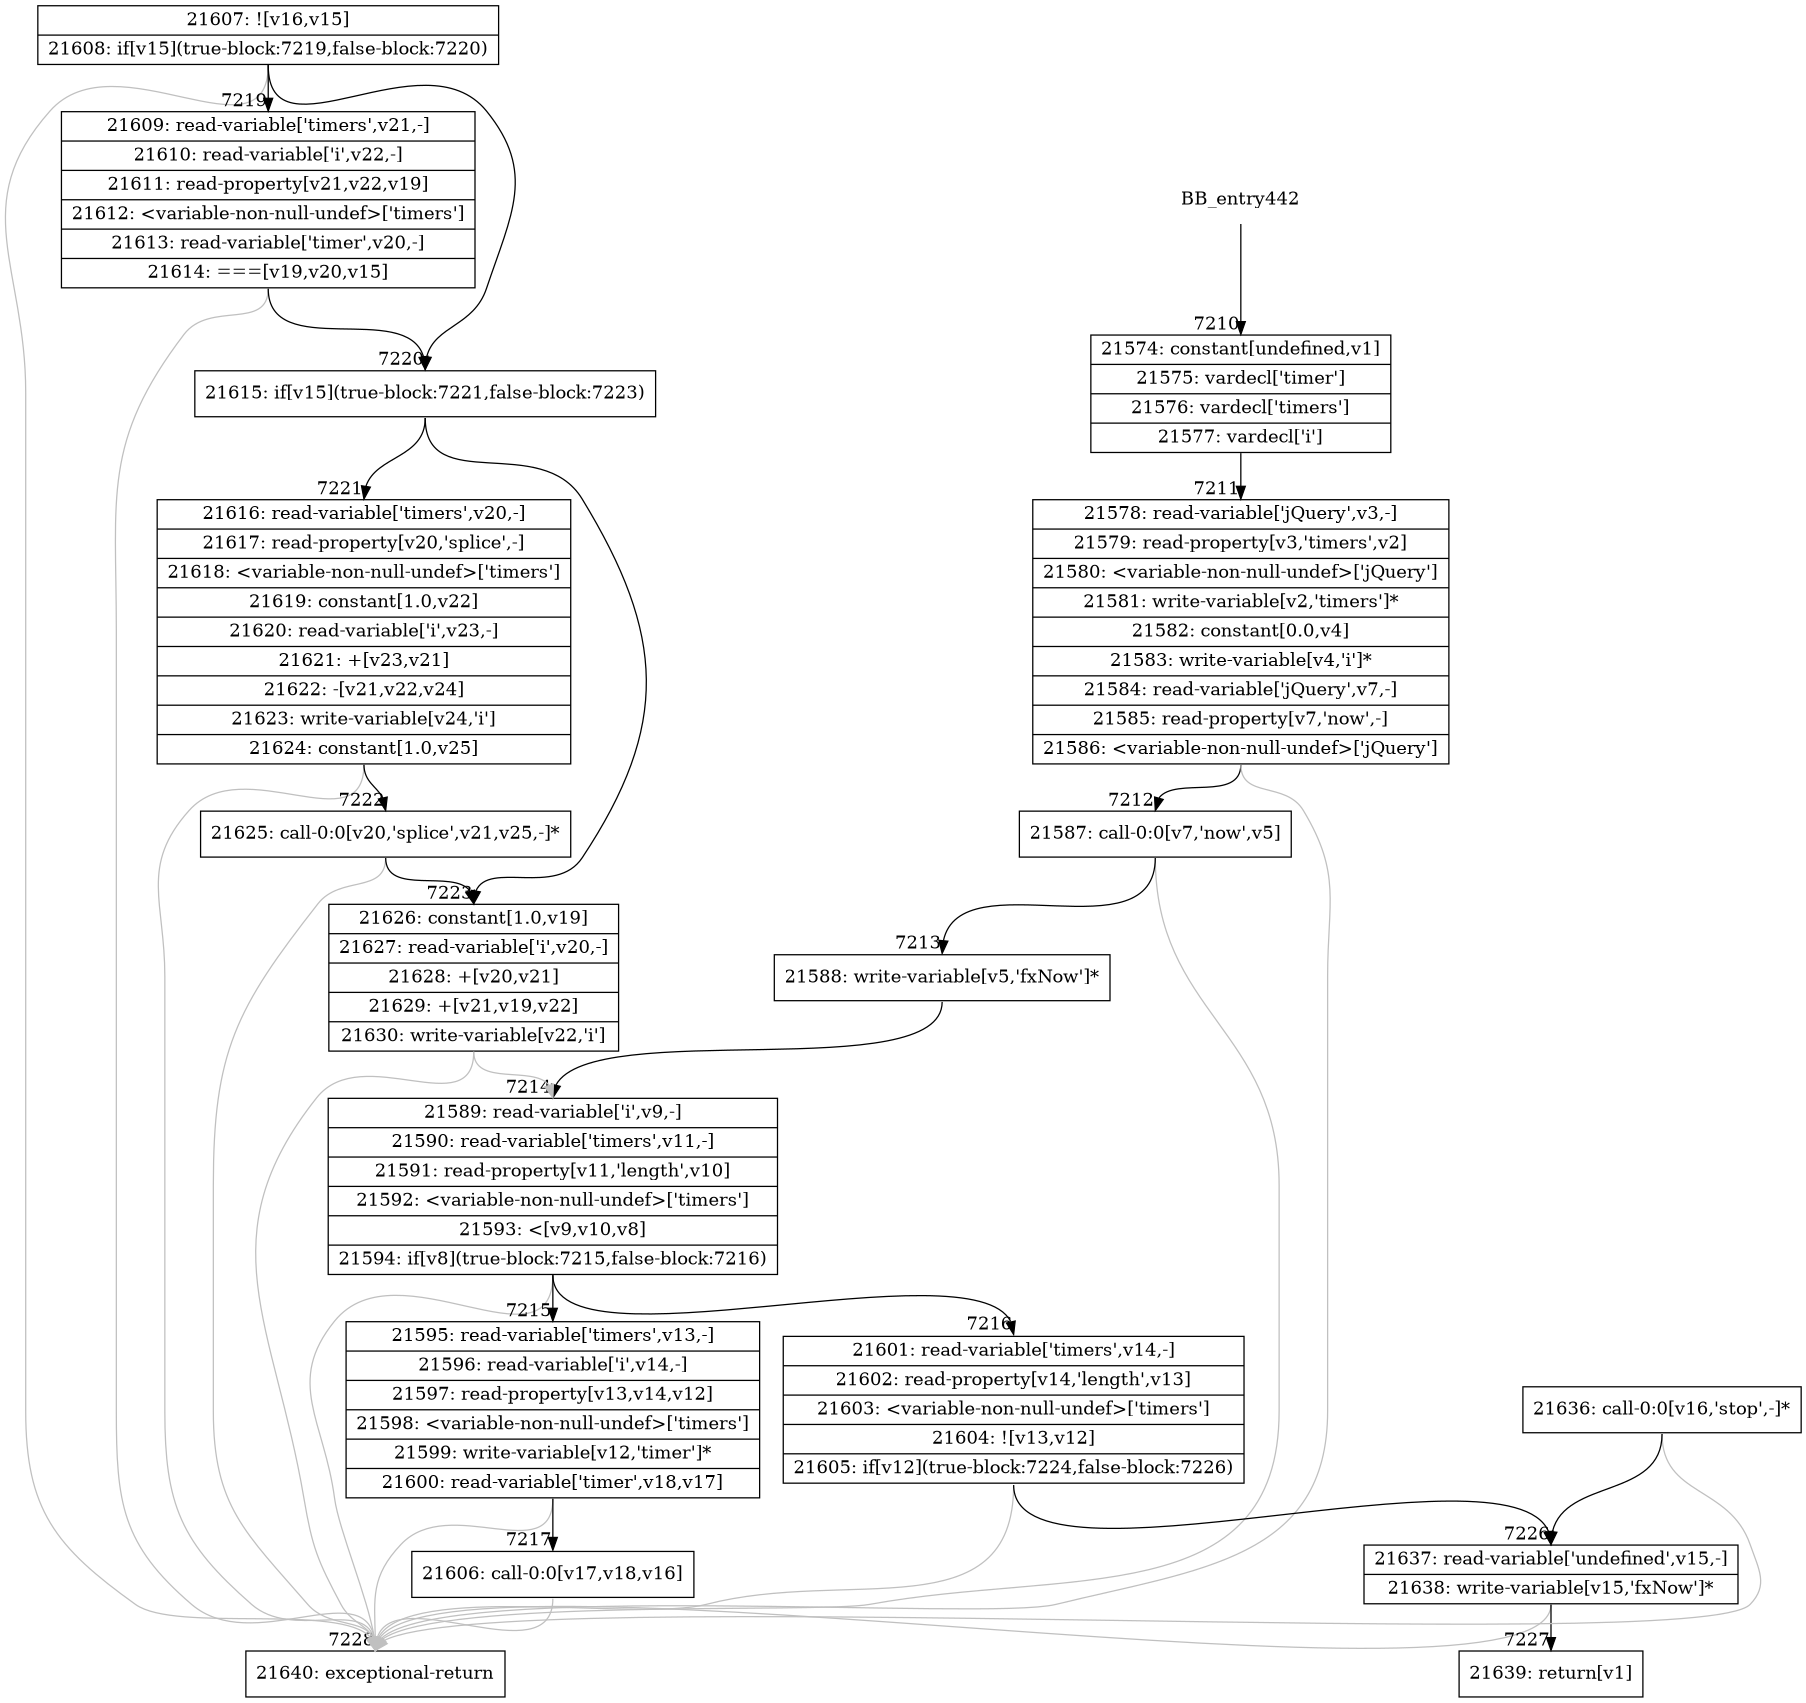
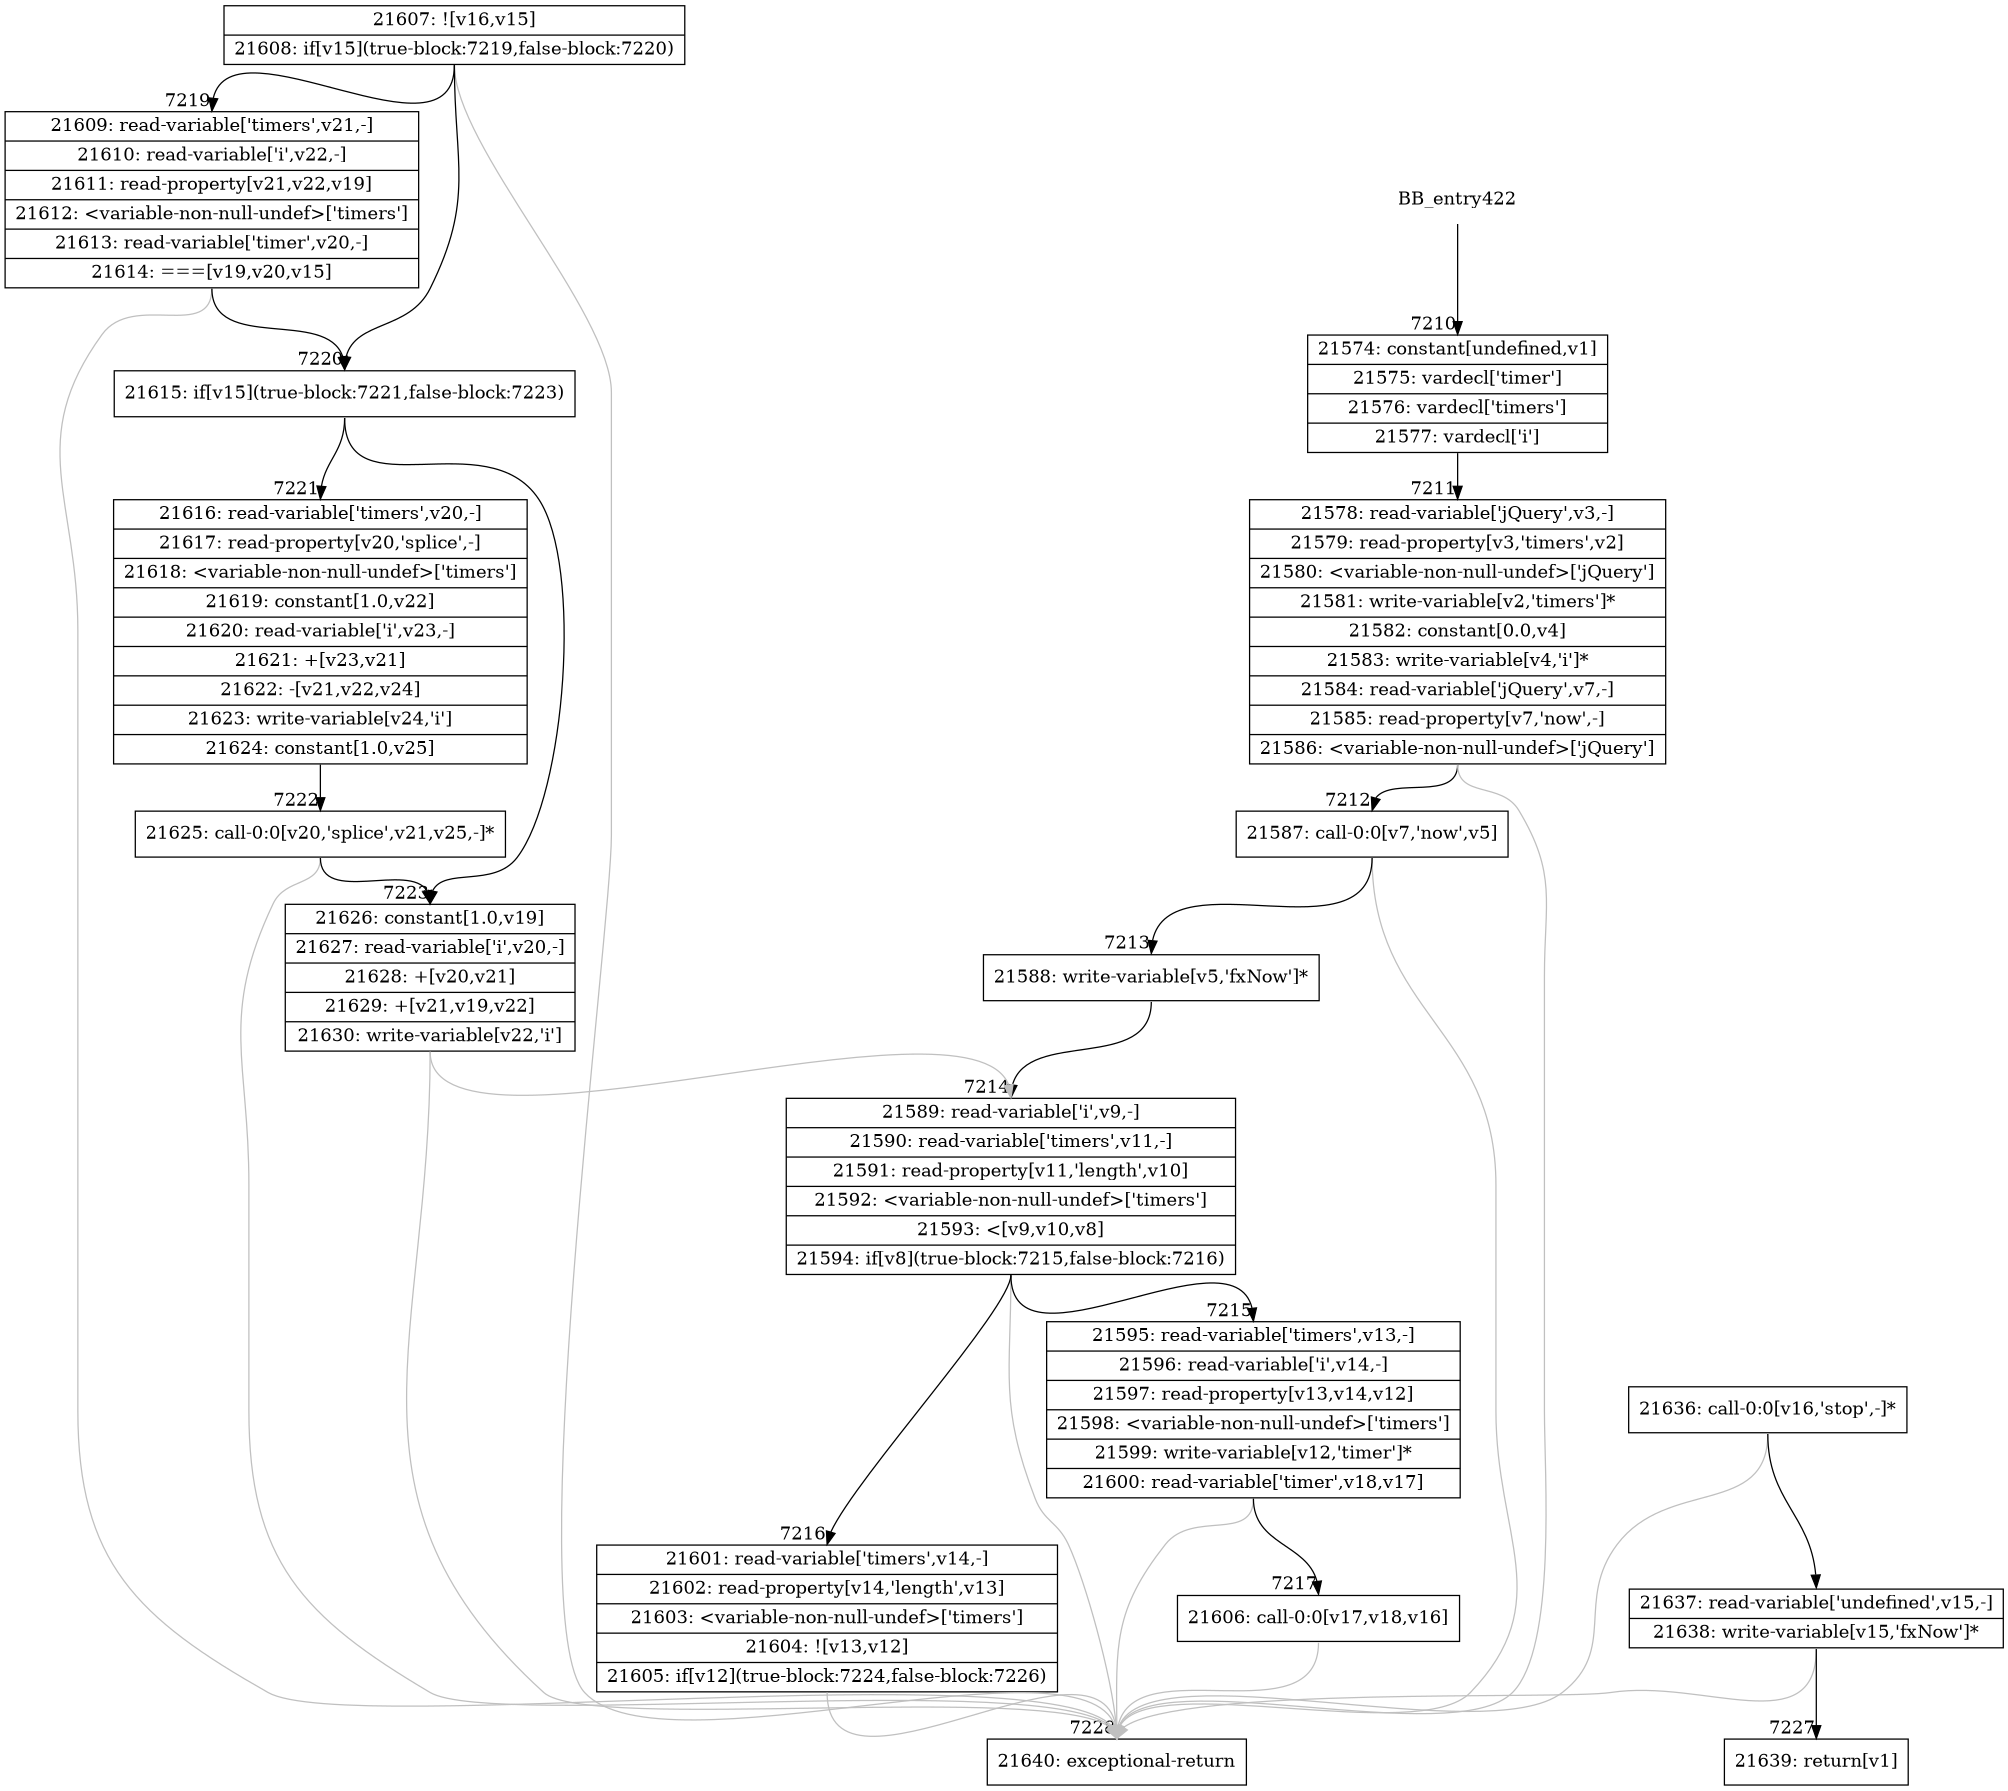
(1241, 200) -> (1458, 200)
(165, 1183) -> none
(1276, 1515) -> none
